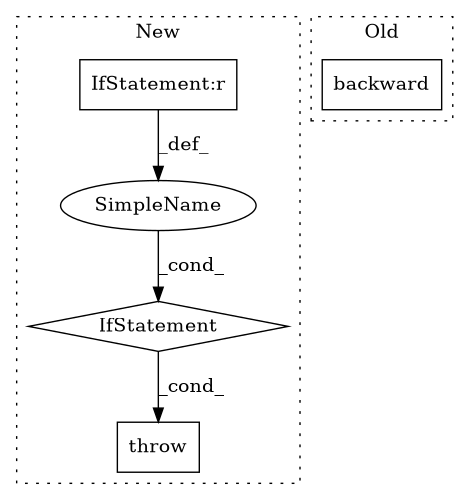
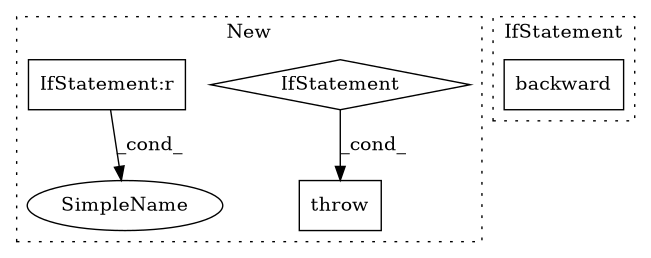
(382, 33) -> (564, 33)
(184, 145) -> (150, 145)
(158, 259) -> none
